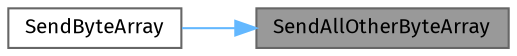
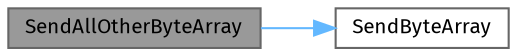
(208, 28) -> (287, 28)
